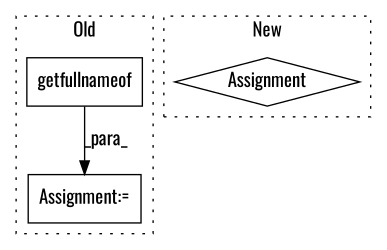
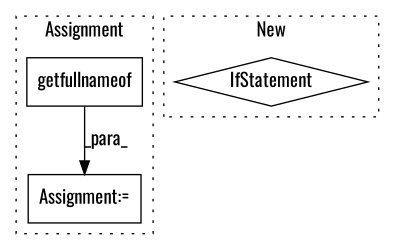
(85, 32) -> (85, 32)
(267, 82) -> (271, 82)
